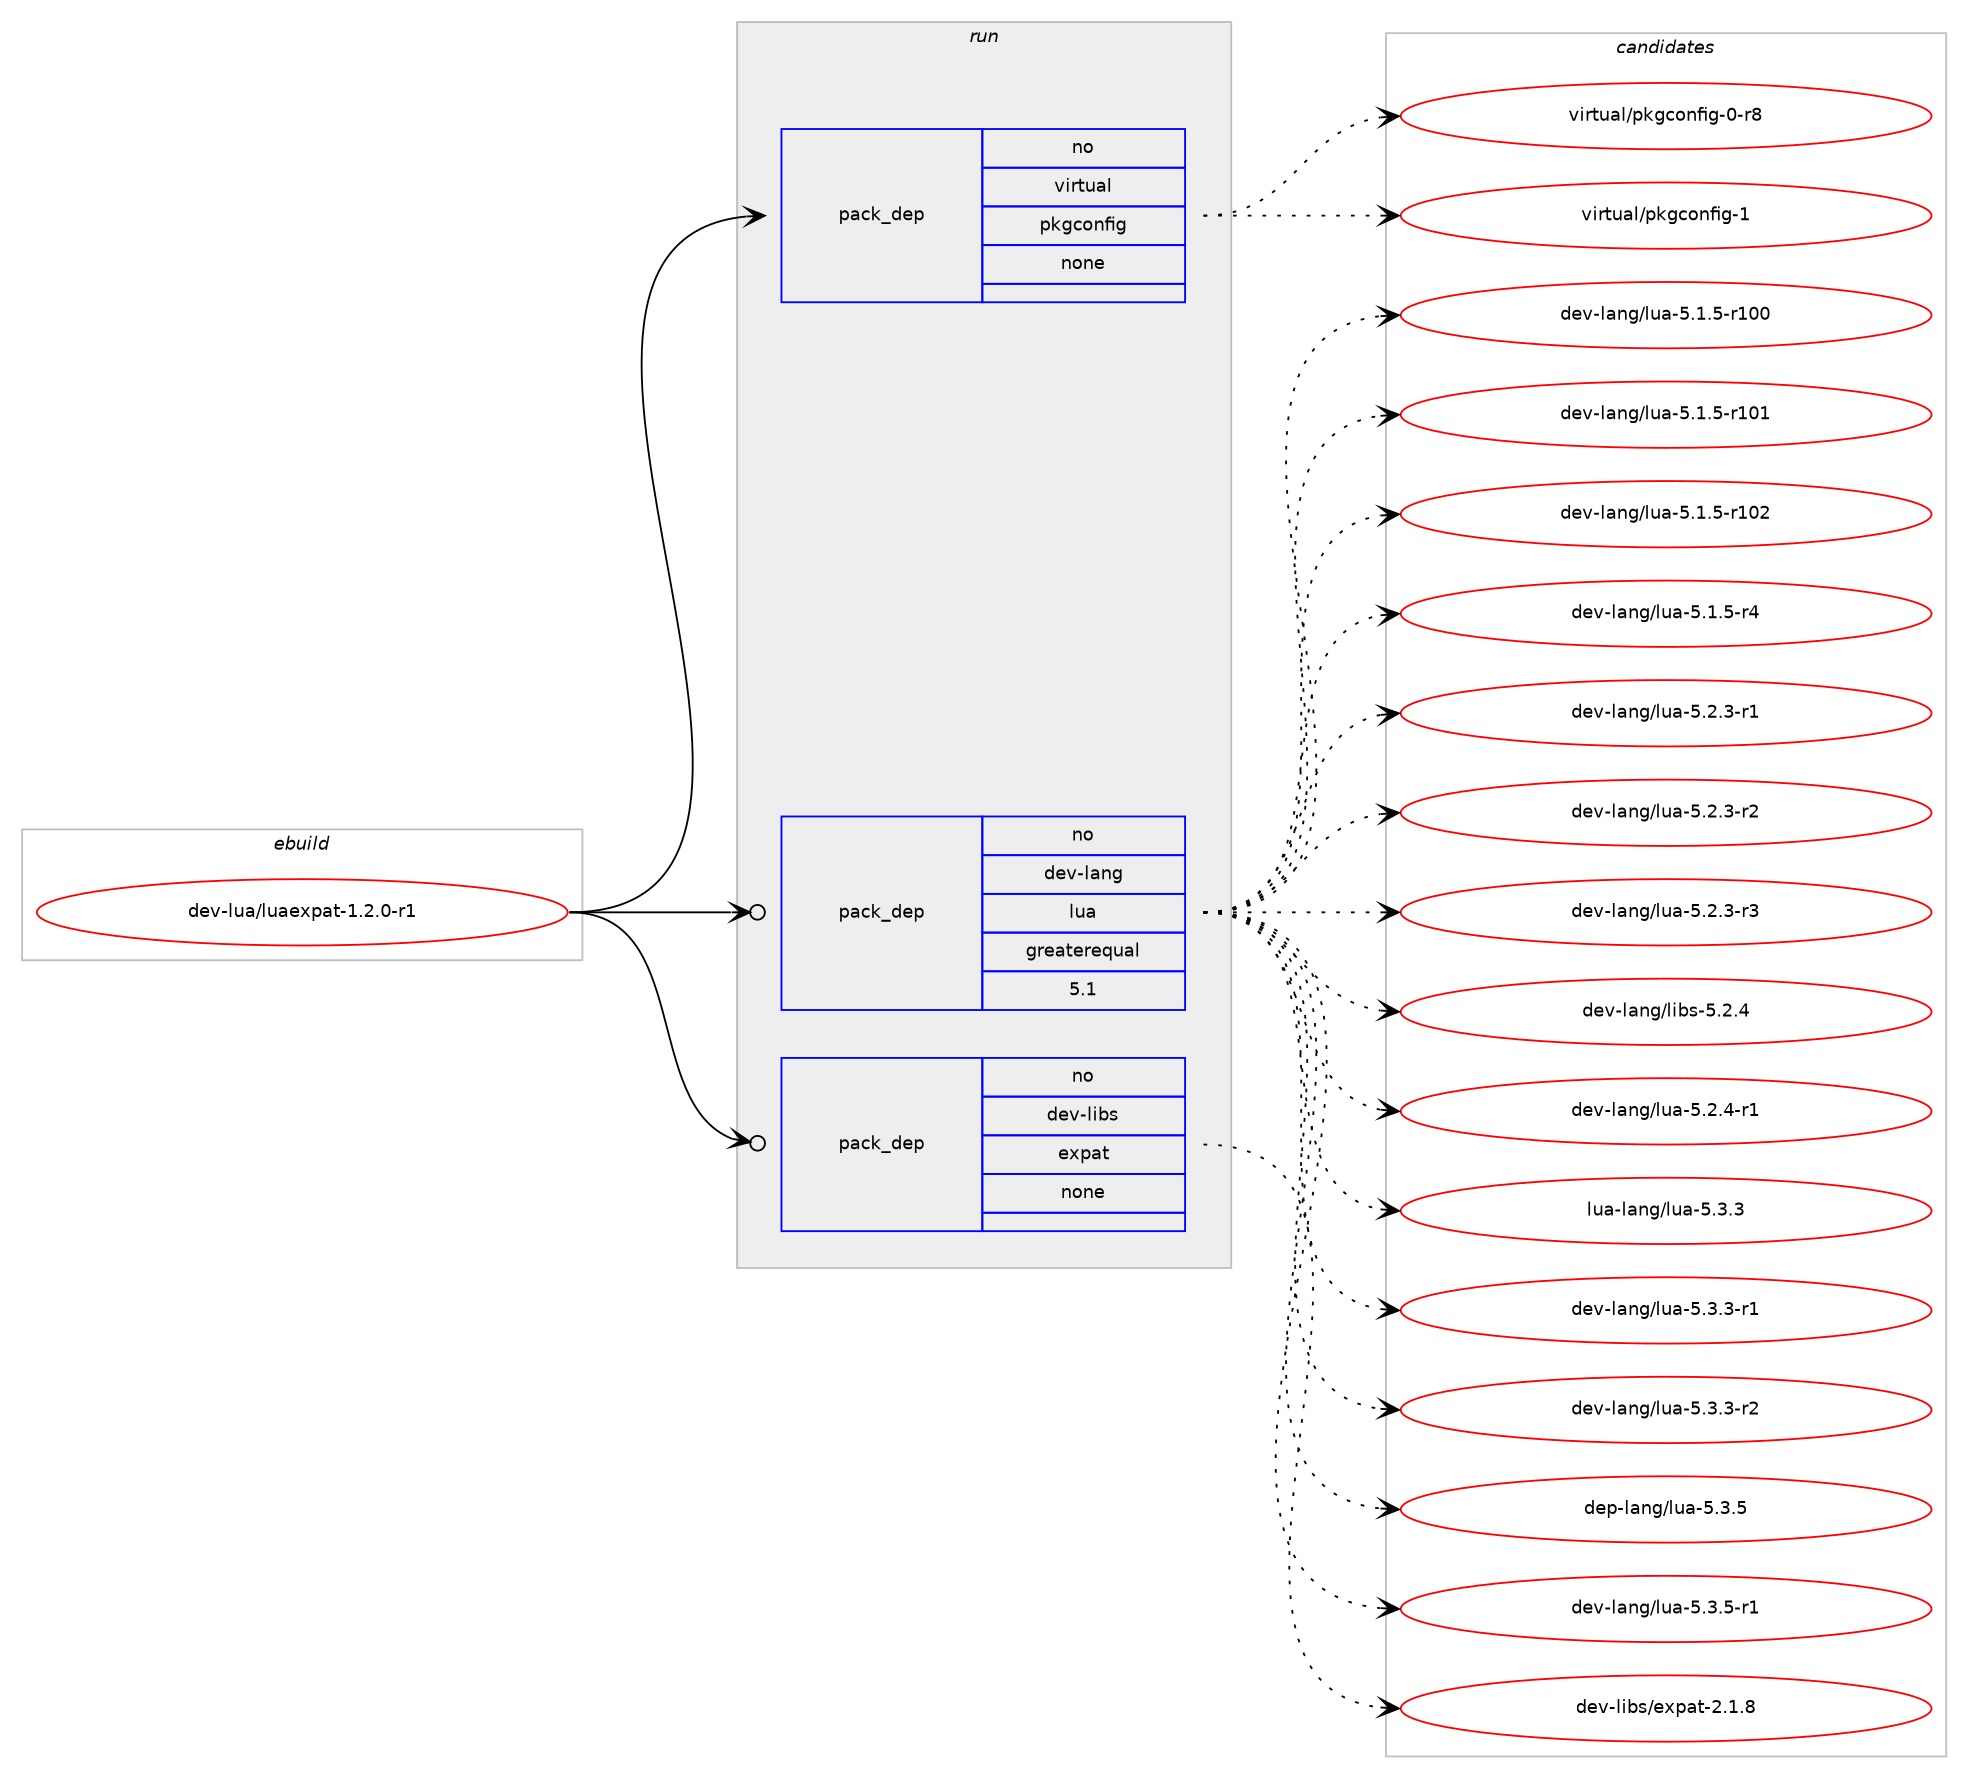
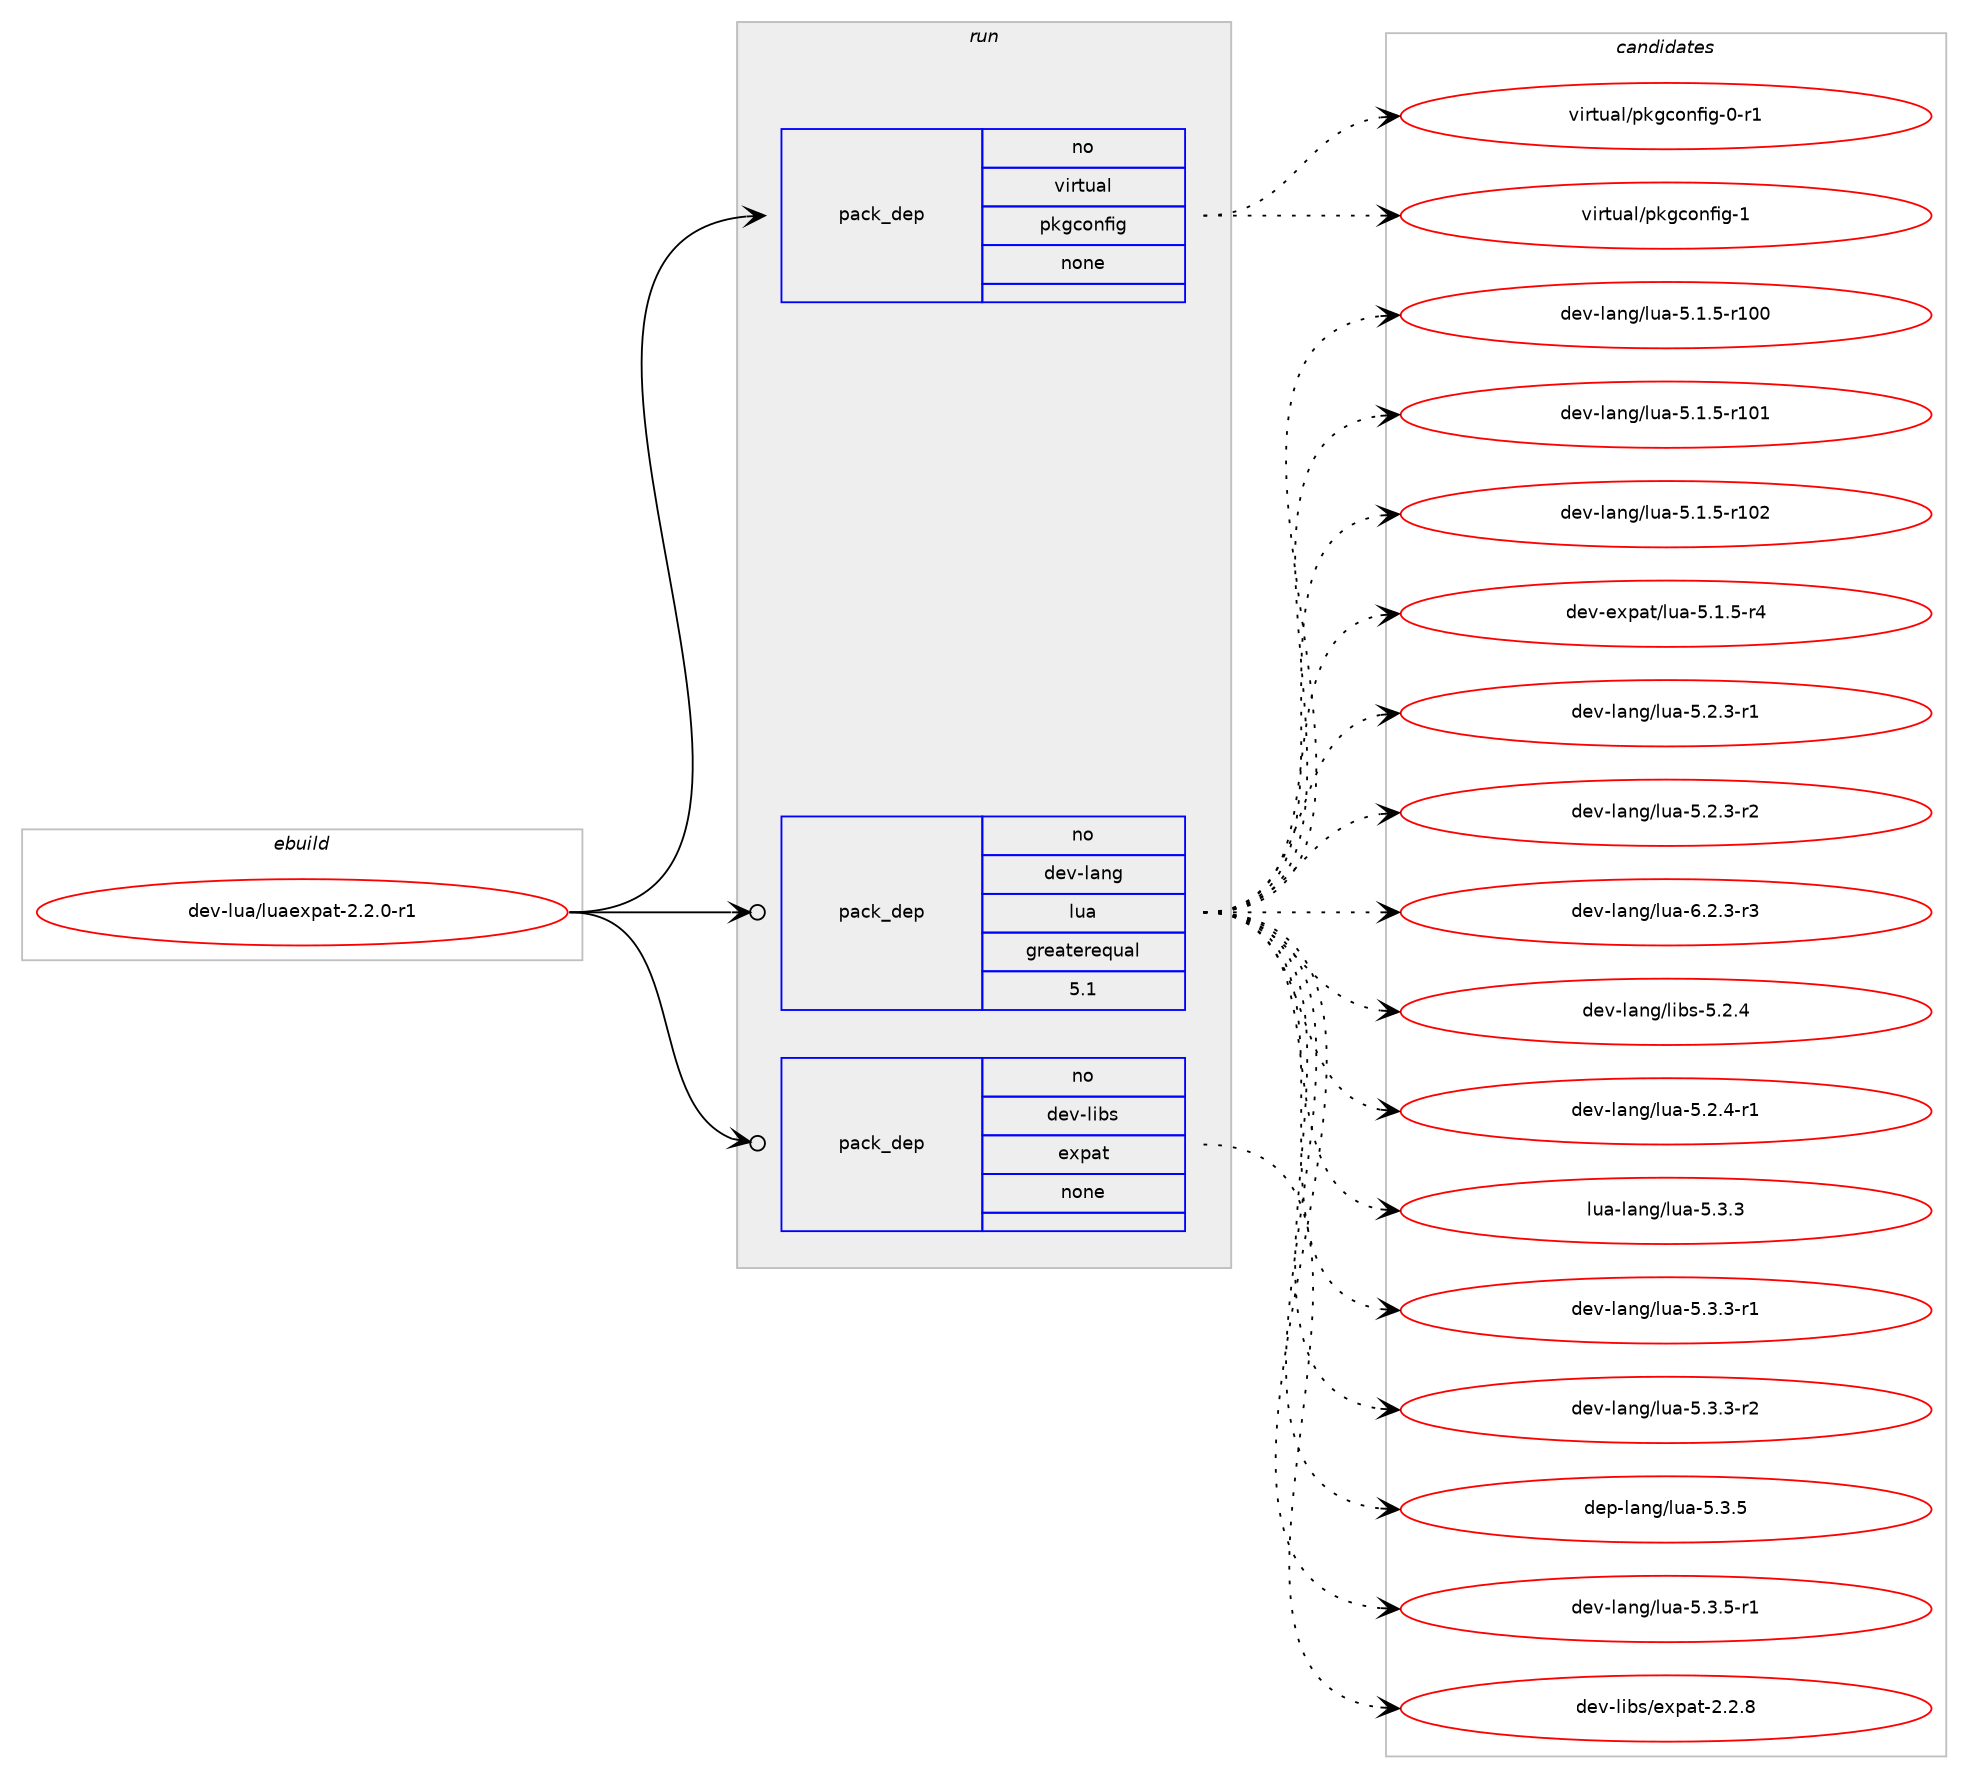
(1666, 116) -> (1666, 116)
(1666, 614) -> (1666, 614)
(302, 912) -> (302, 912)
(1666, 912) -> (1666, 912)
(1666, 1709) -> (1666, 1709)
